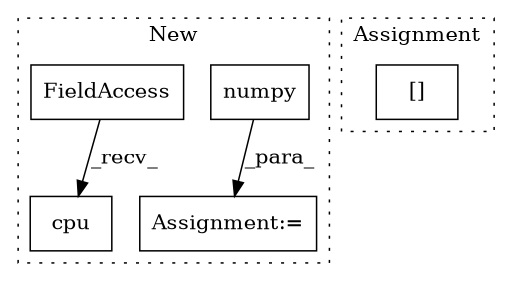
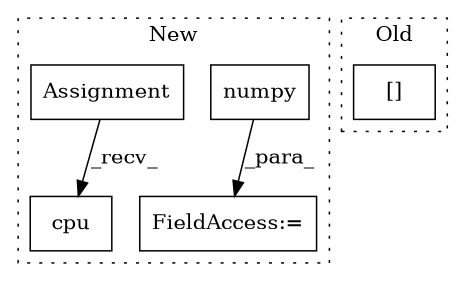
(418, 36) -> (394, 36)
(107, 92) -> (107, 92)
(228, 224) -> (228, 224)
